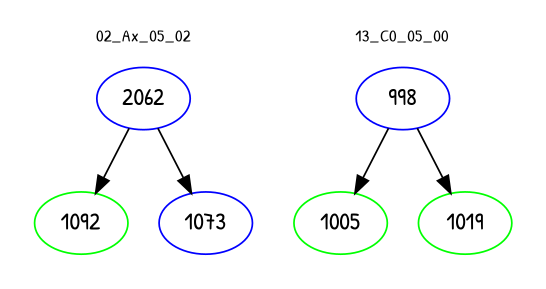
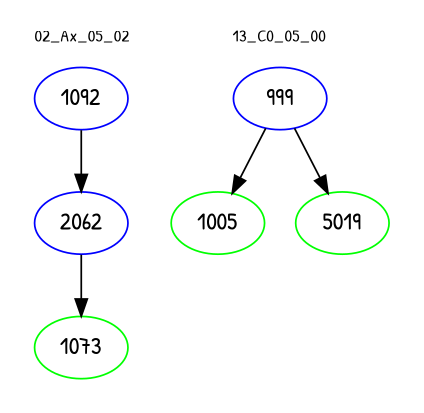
(403, 99) -> (280, 99)
(116, 153) -> (81, 152)
(81, 223) -> (81, 99)
(206, 223) -> (81, 348)
(465, 223) -> (342, 223)
